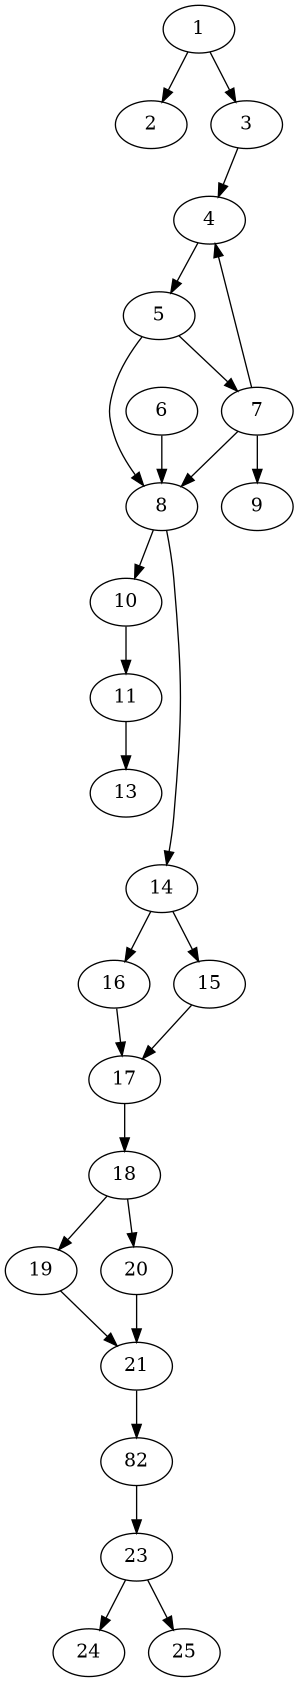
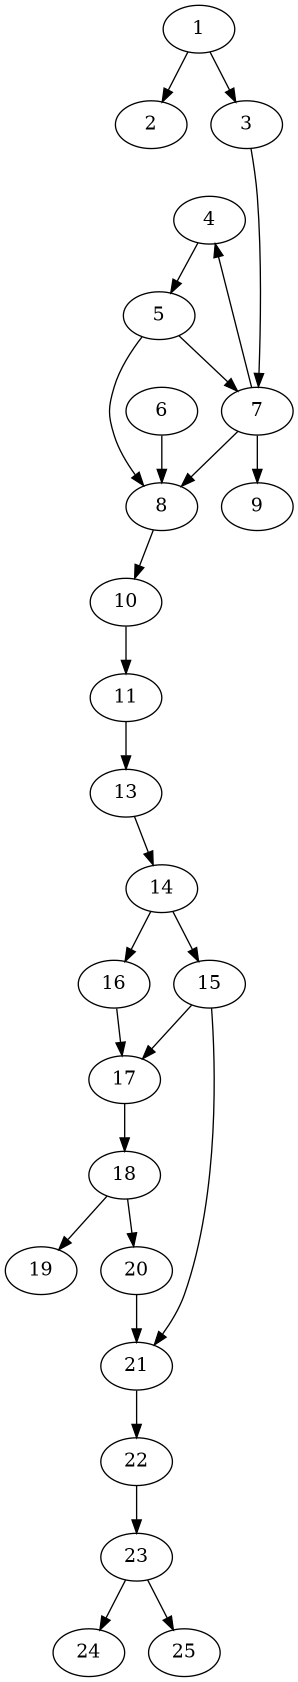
(231, 166) -> (260, 261)
(180, 691) -> (141, 834)
(84, 1314) -> (209, 1175)
(137, 1462) -> (137, 1462)
